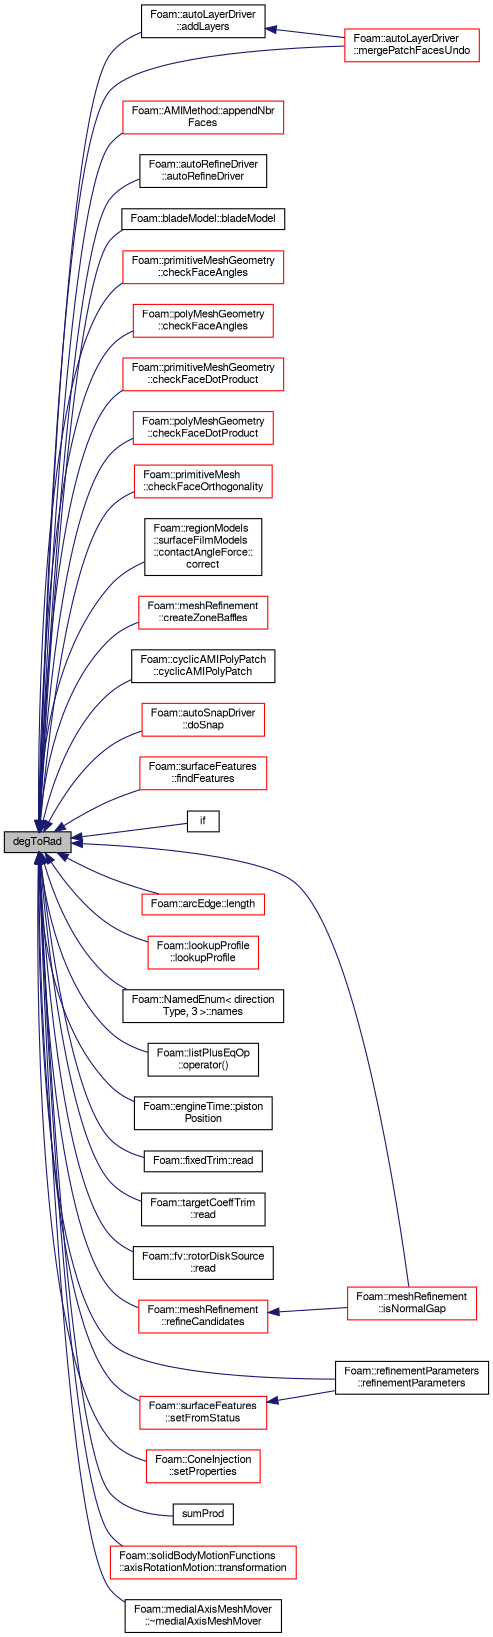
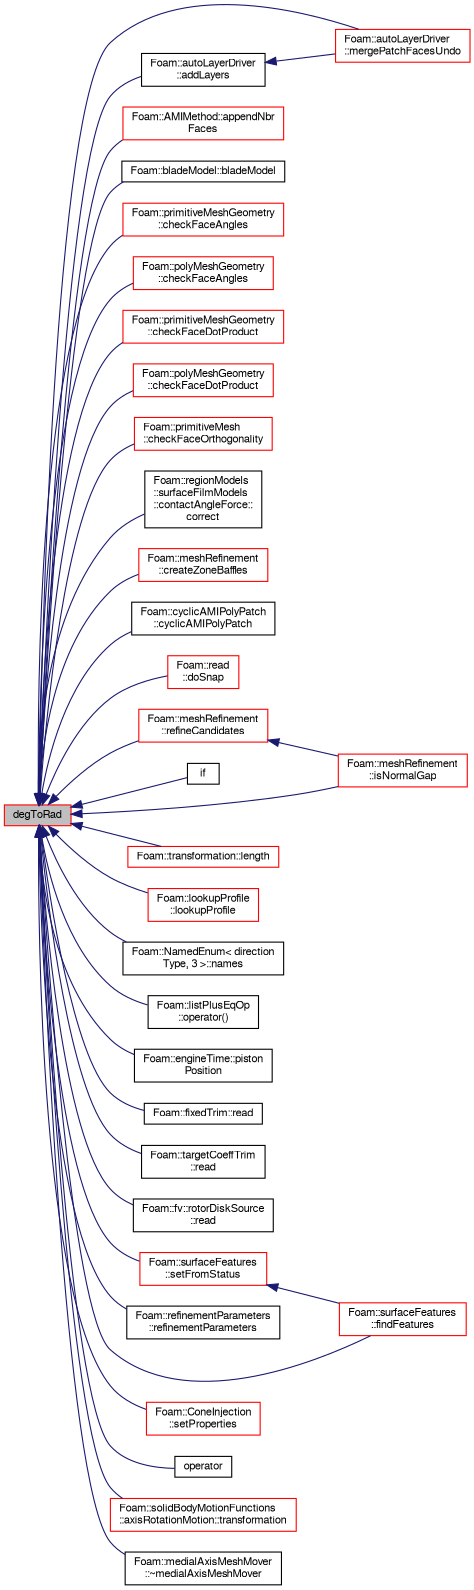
(203, 171) -> none
(203, 720) -> (203, 672)
(38, 842) -> (38, 815)
(203, 905) -> (203, 857)
(307, 1395) -> (308, 1295)
(203, 1514) -> (203, 1467)
